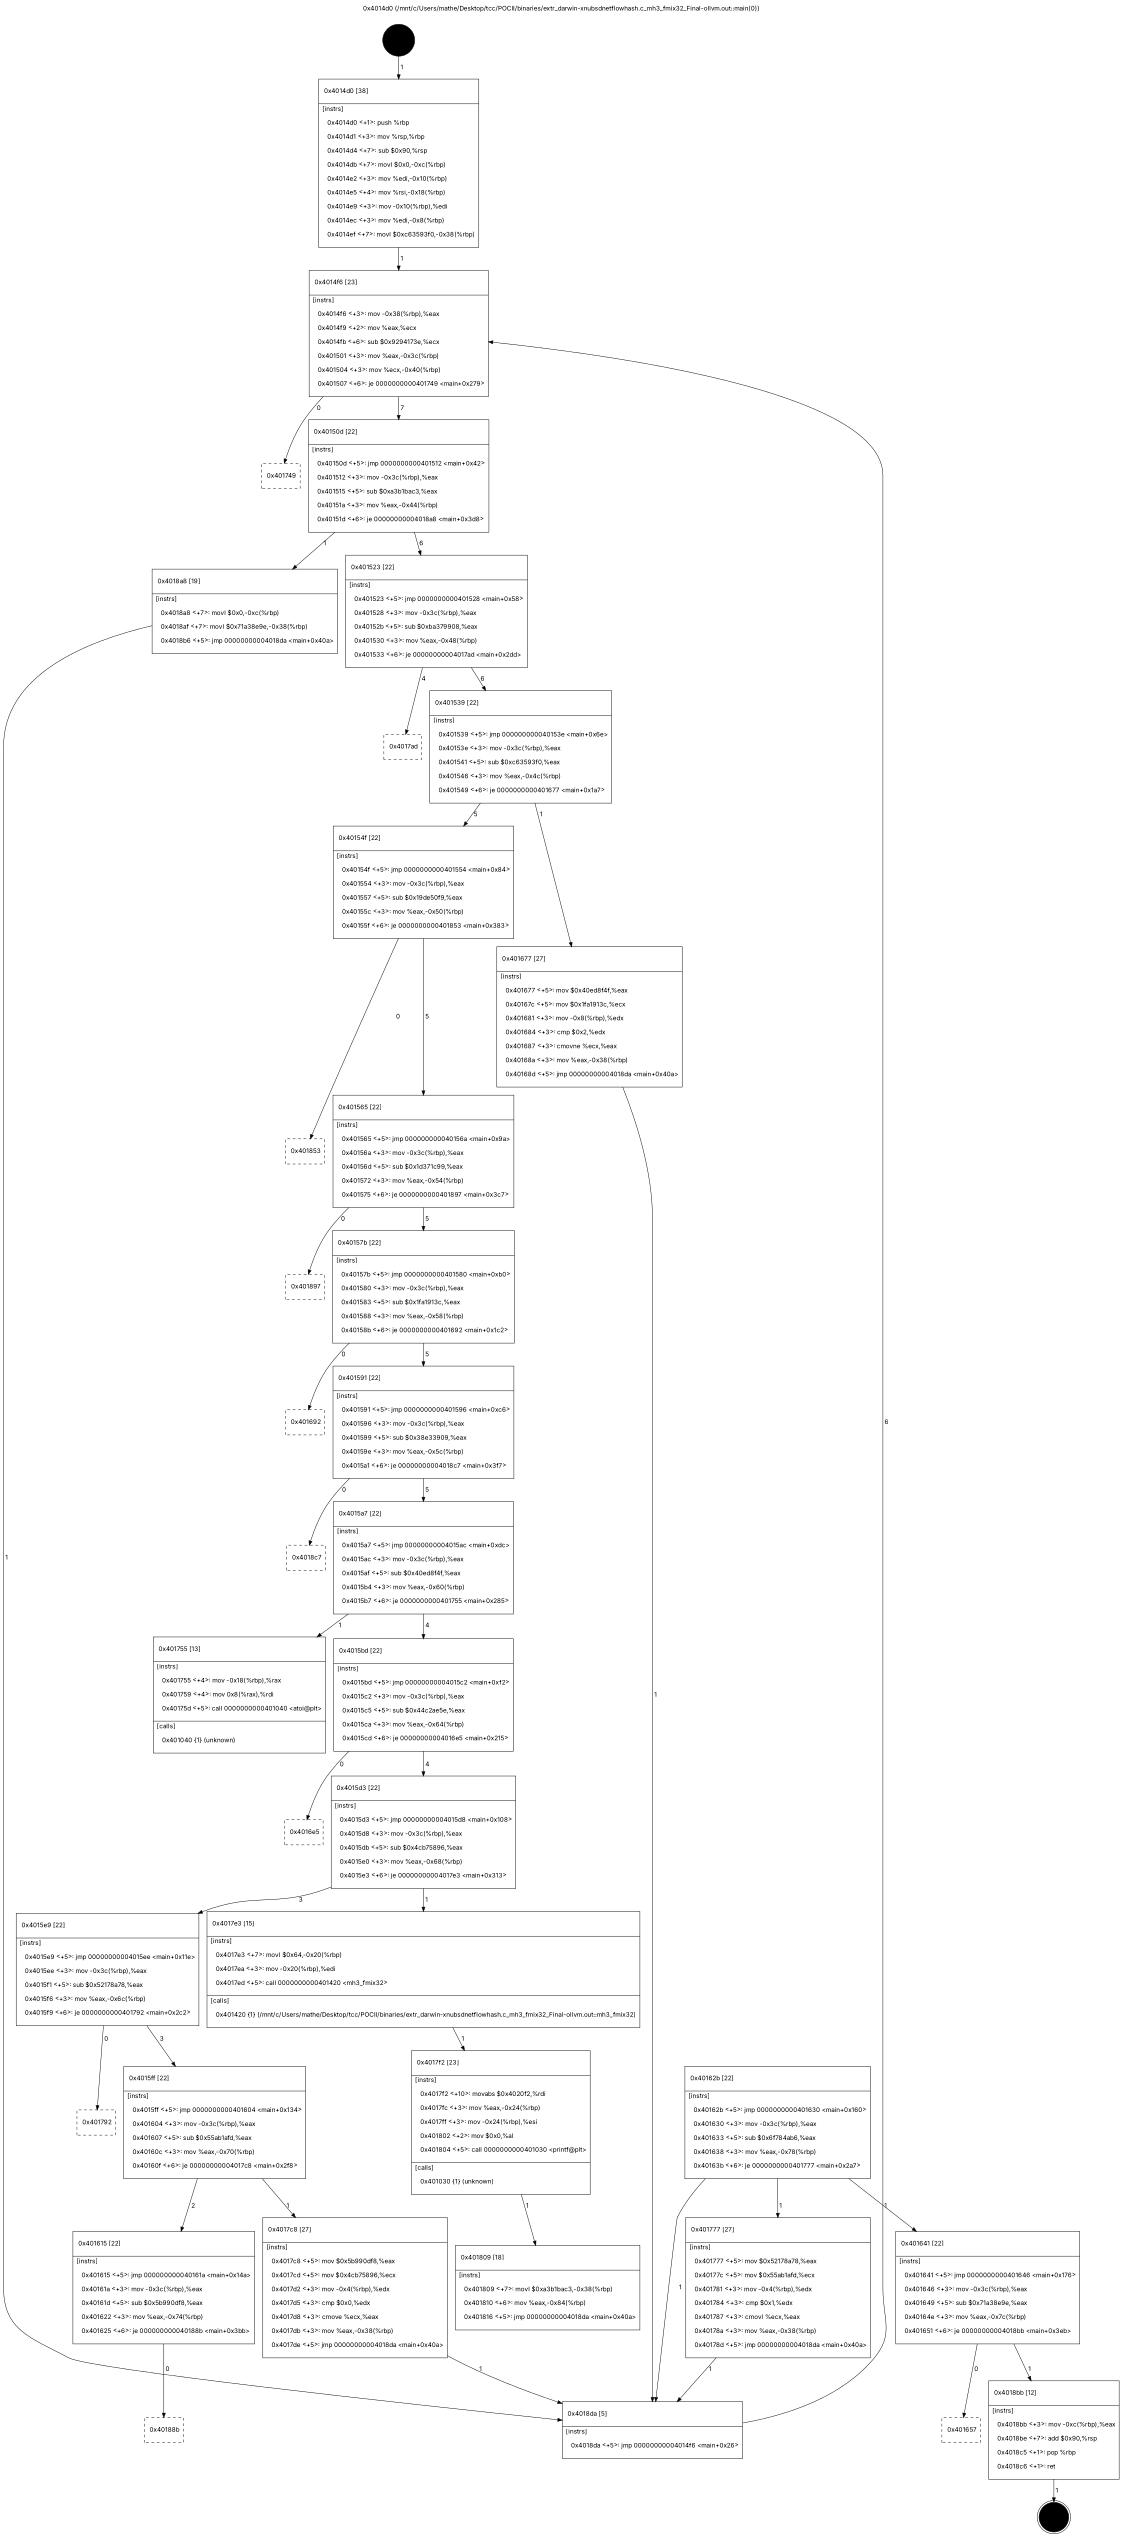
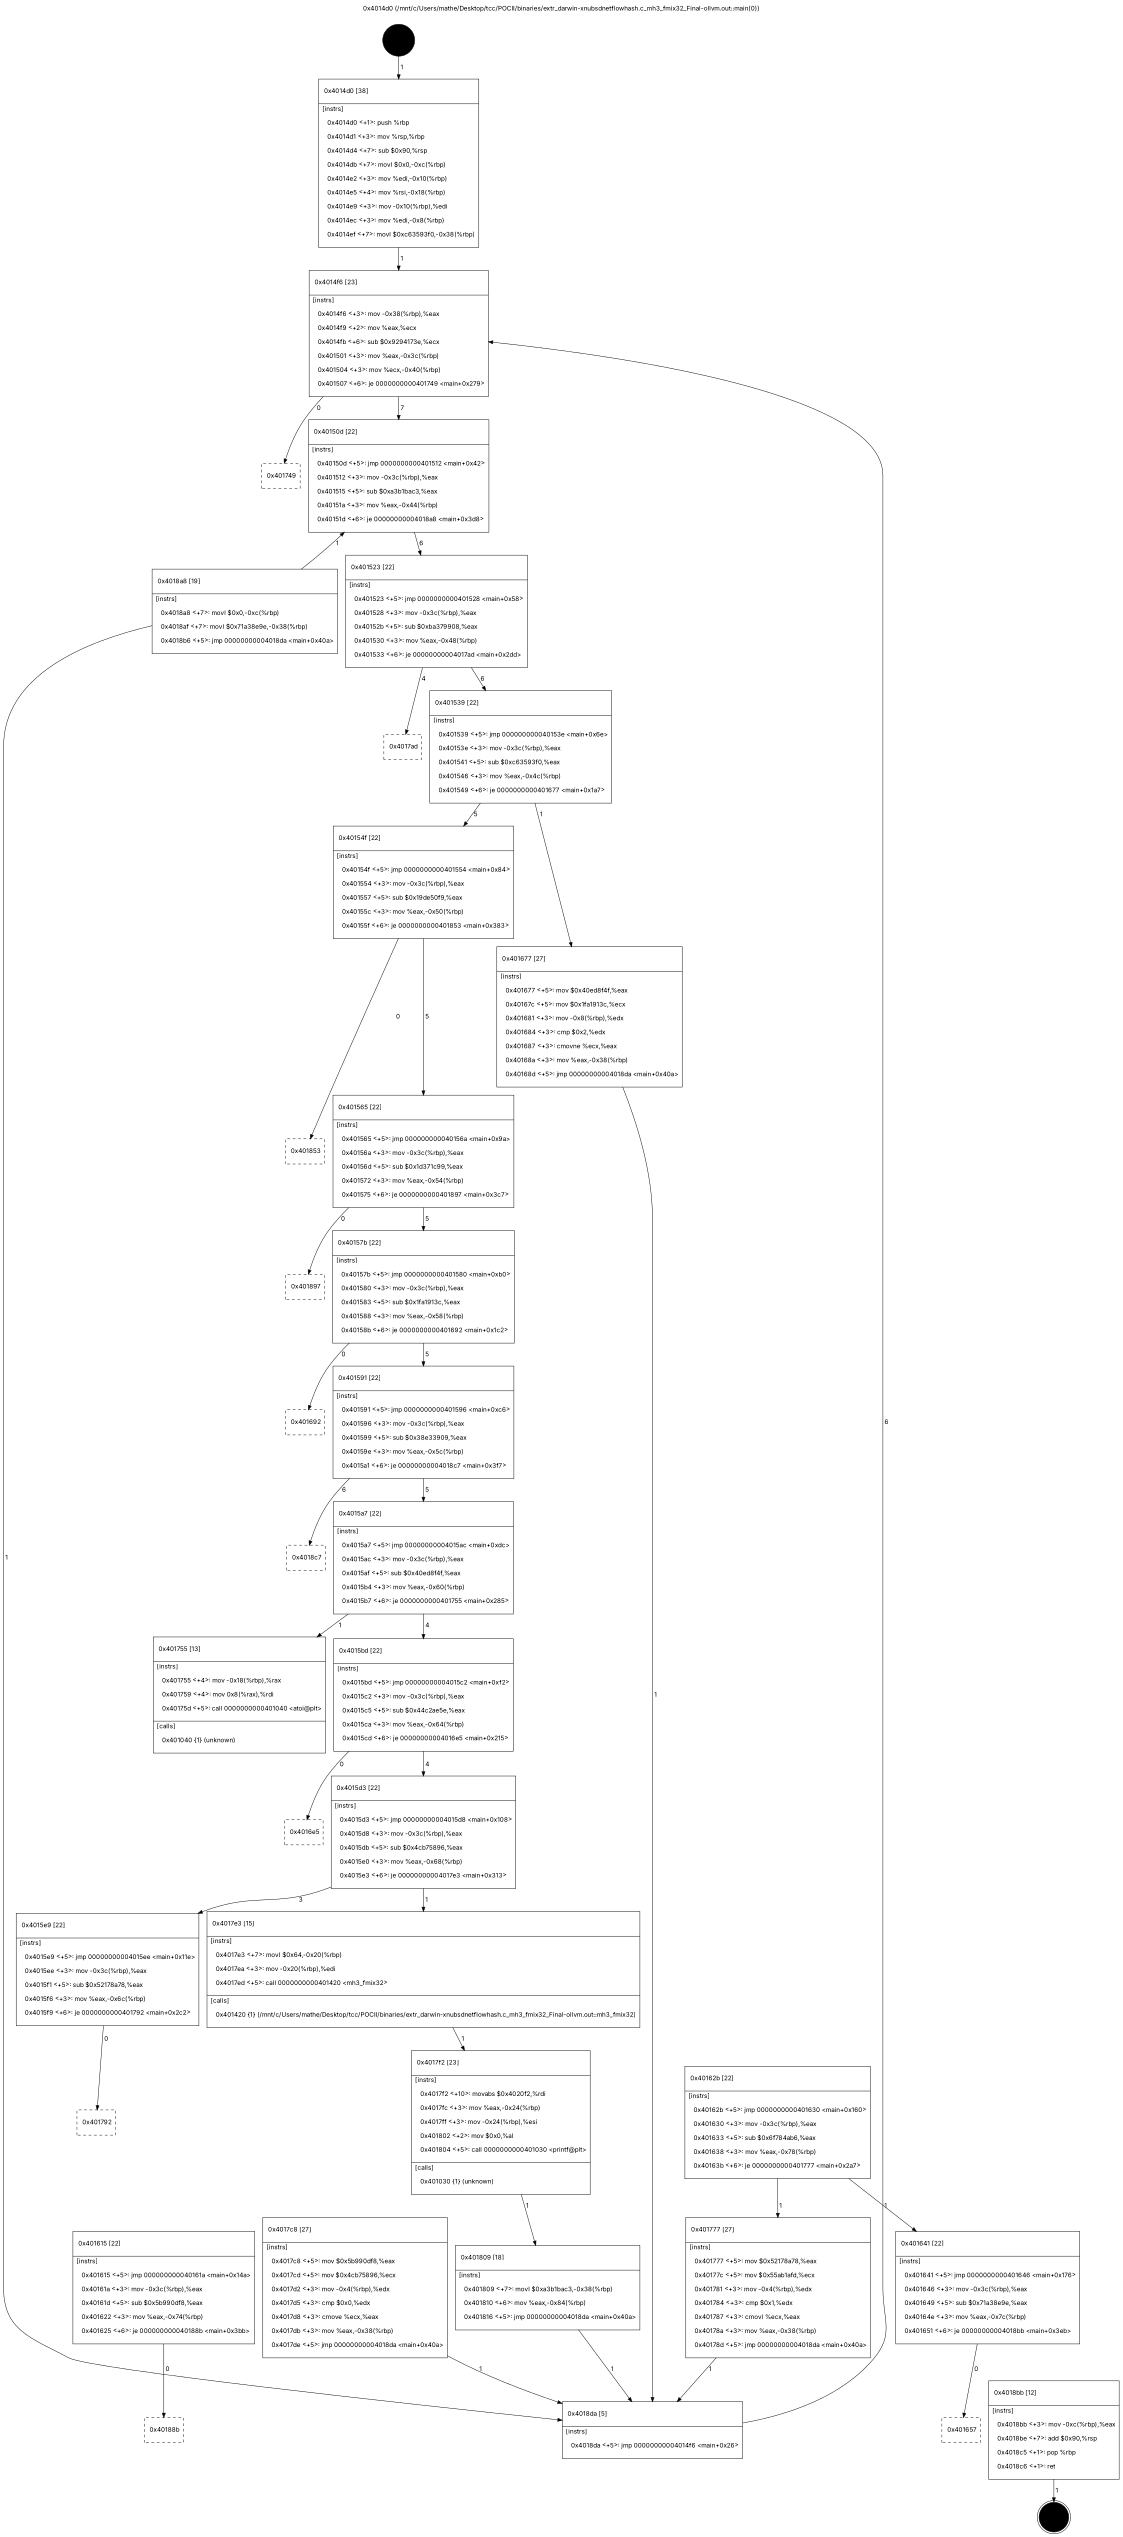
(315, 549) -> (321, 553)
(343, 1490) -> (343, 1490)
(215, 2123) -> none
(669, 2283) -> (604, 2364)
(1022, 2360) -> none
